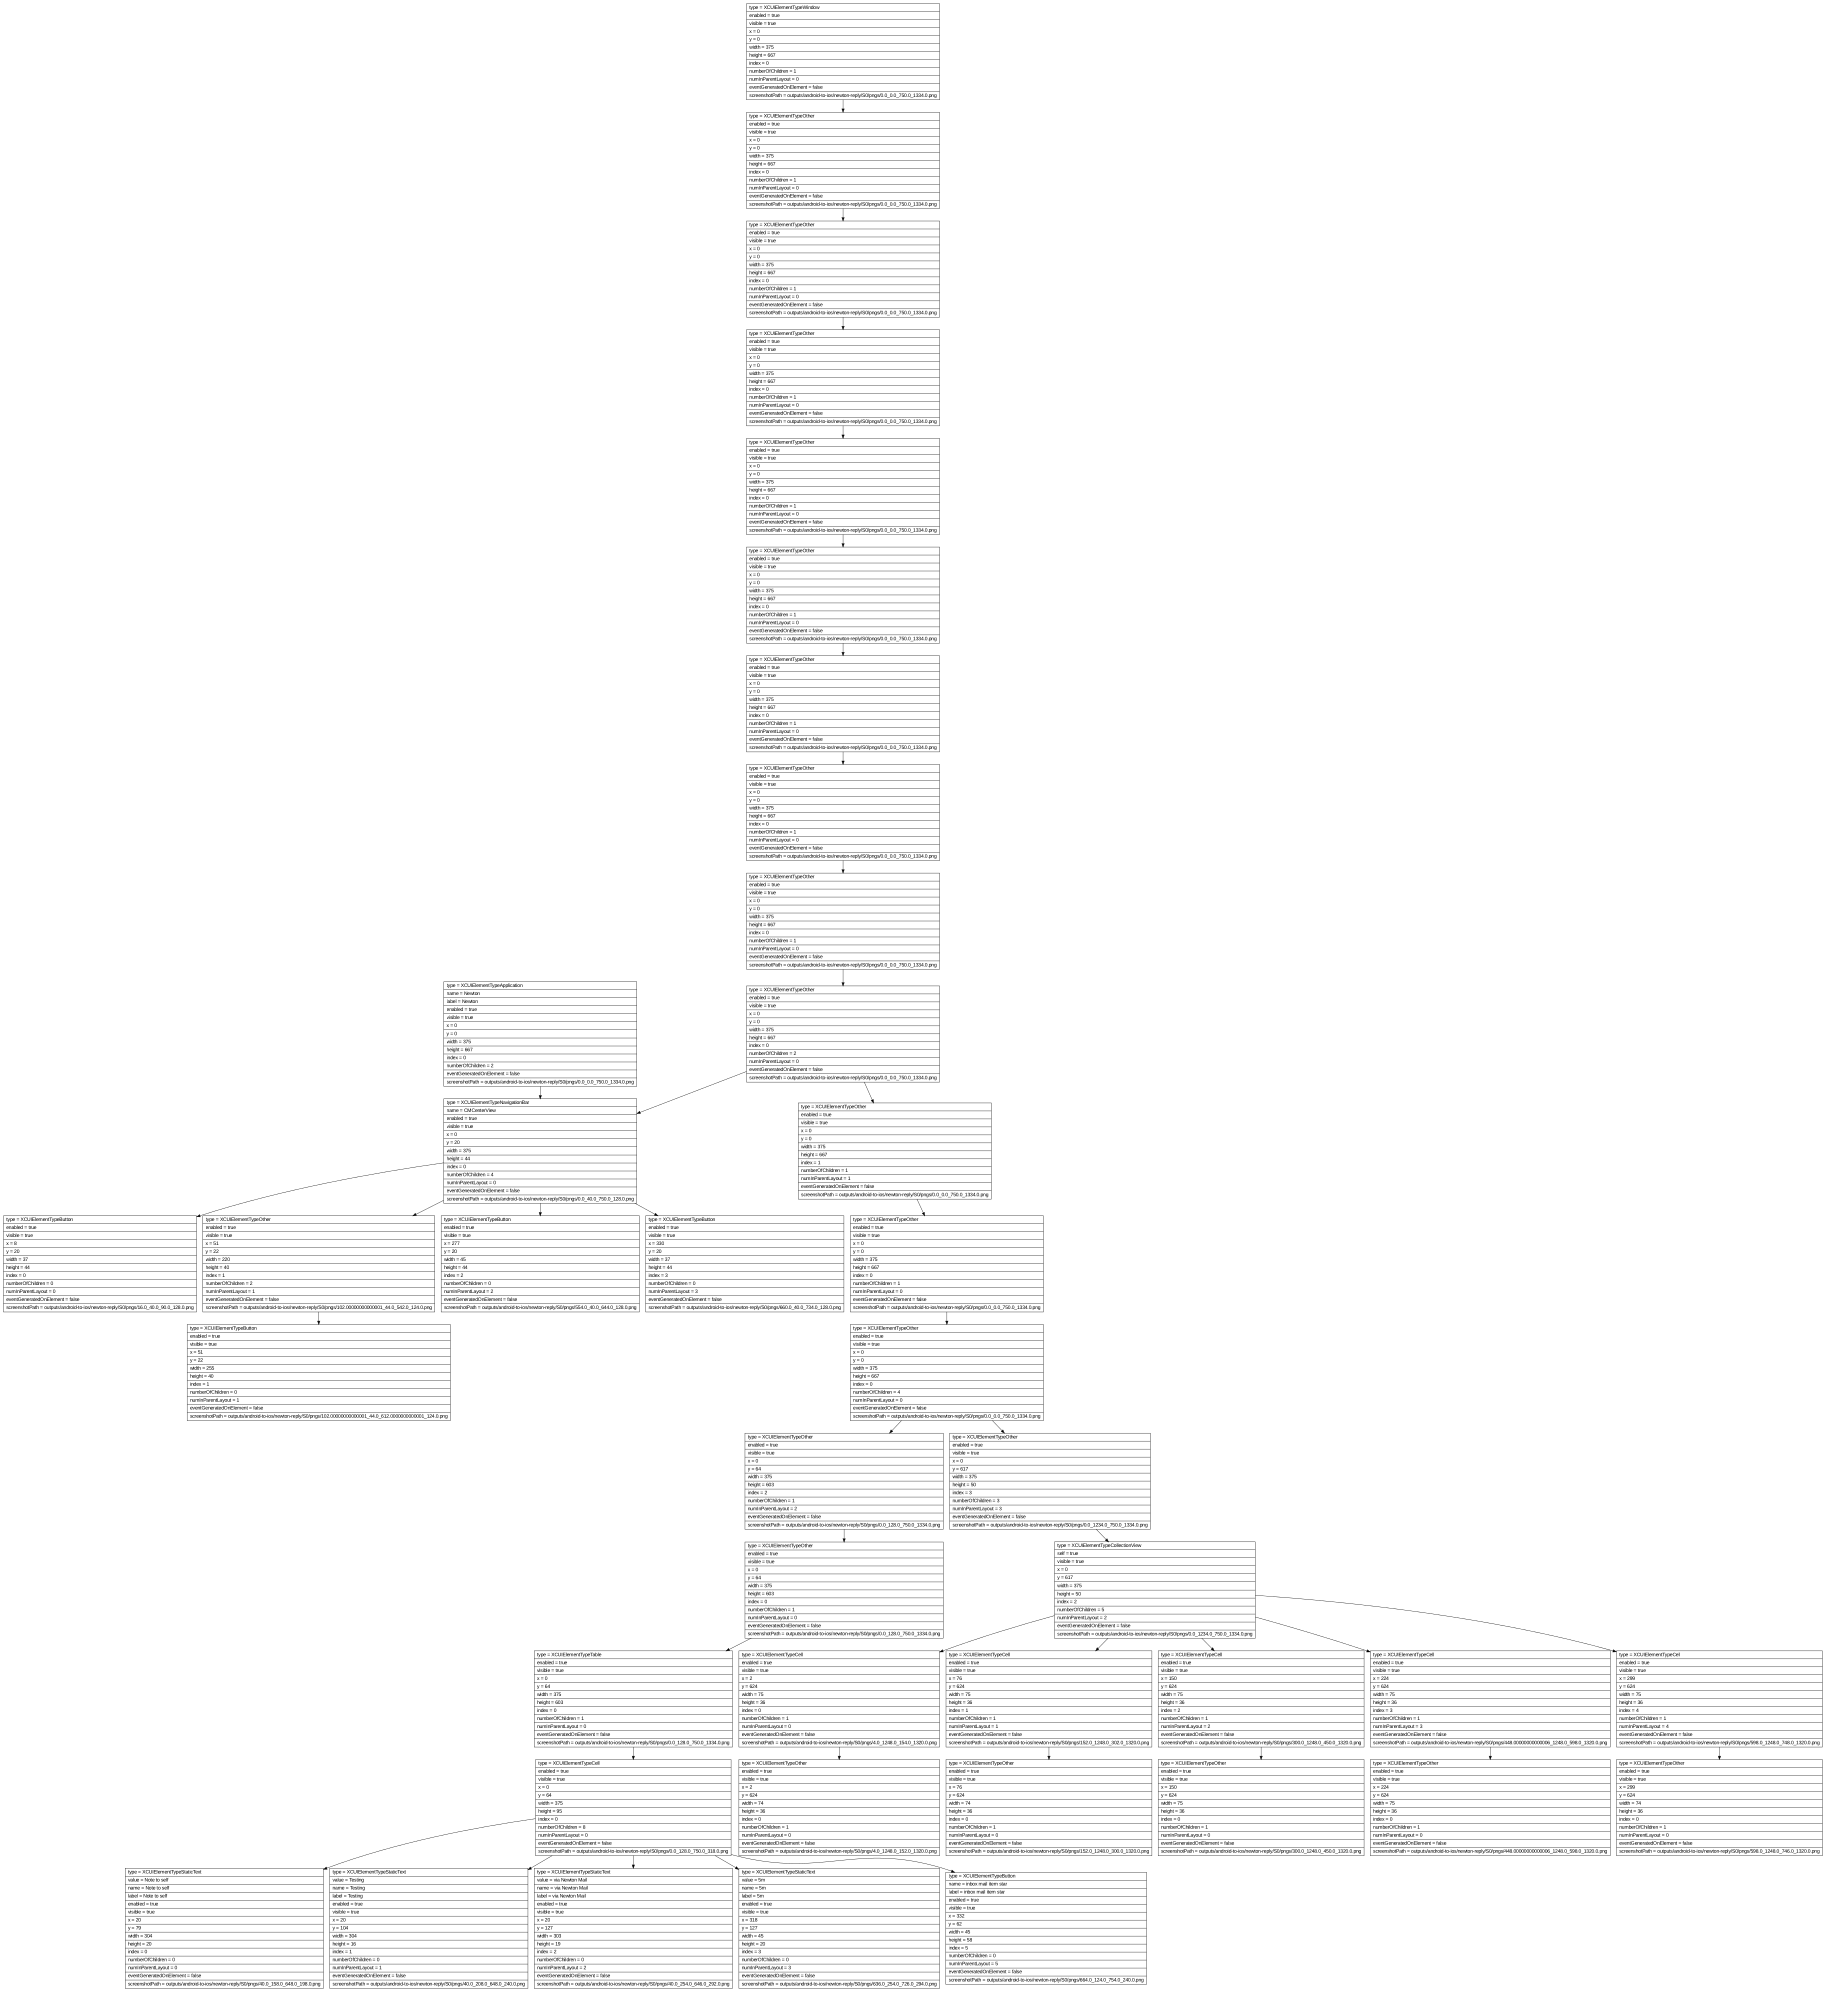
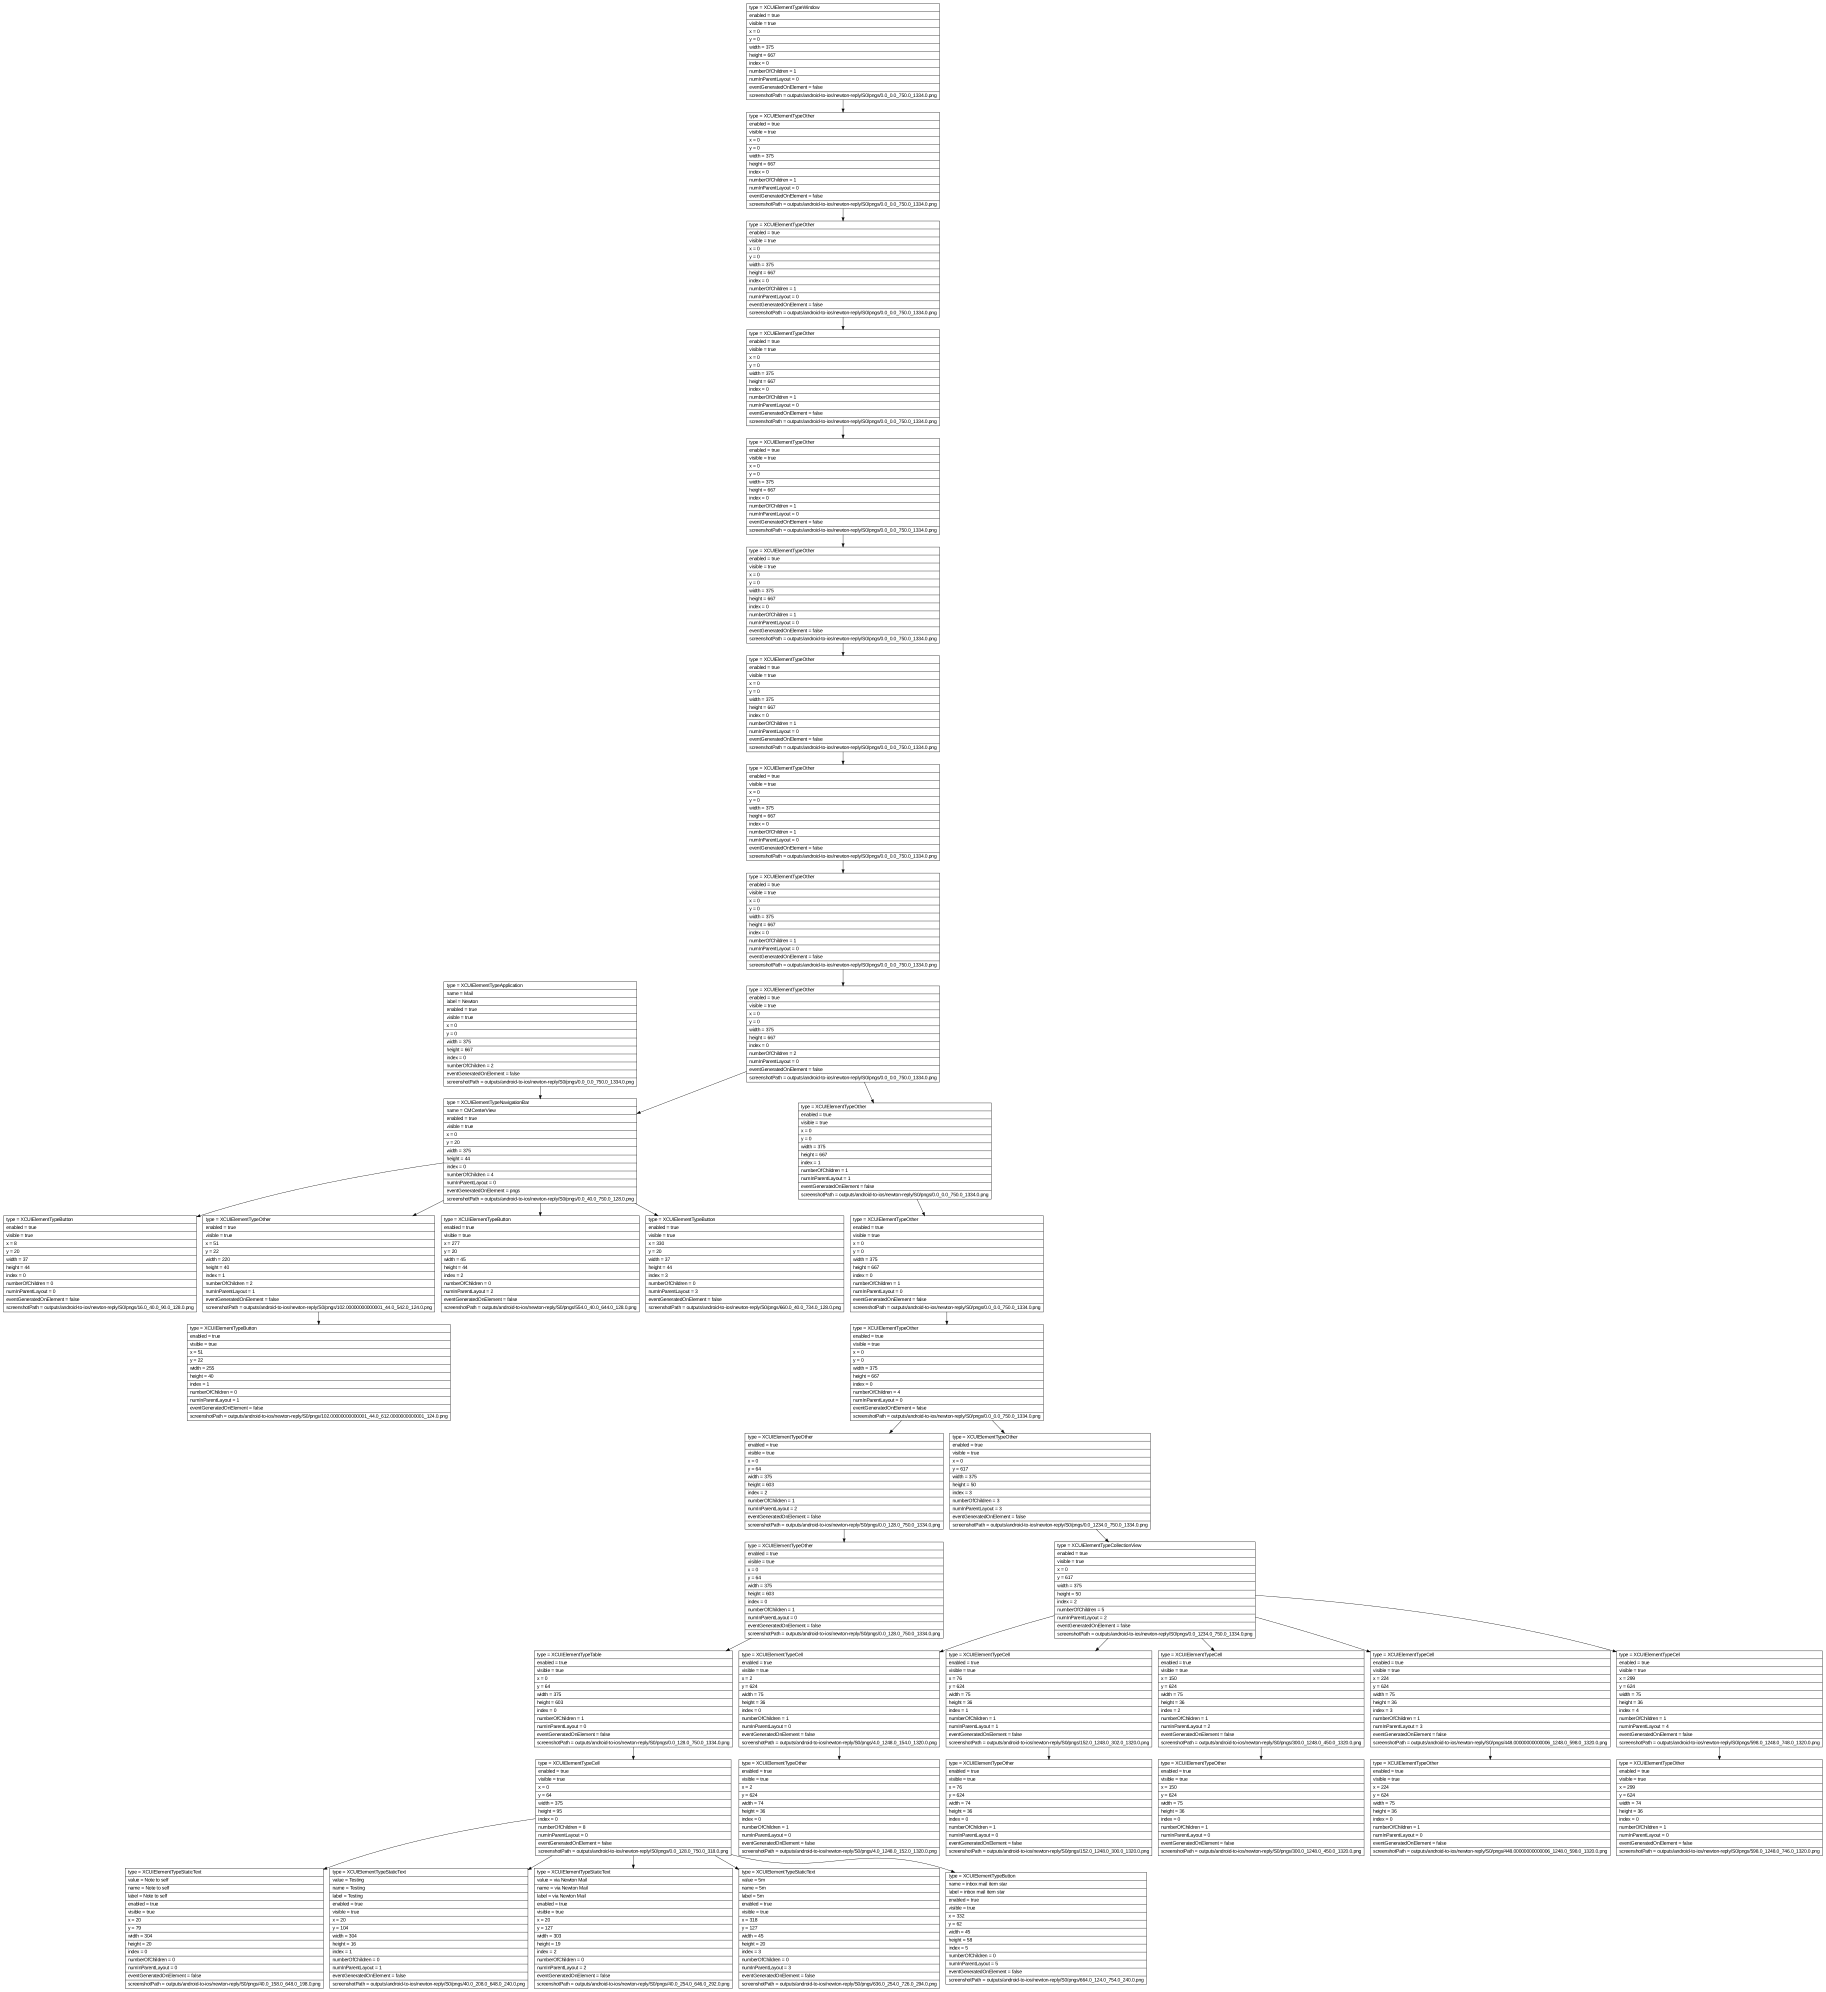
(463, 994) -> (460, 994)
(484, 1191) -> (484, 1191)
(1068, 1554) -> (1073, 1554)
